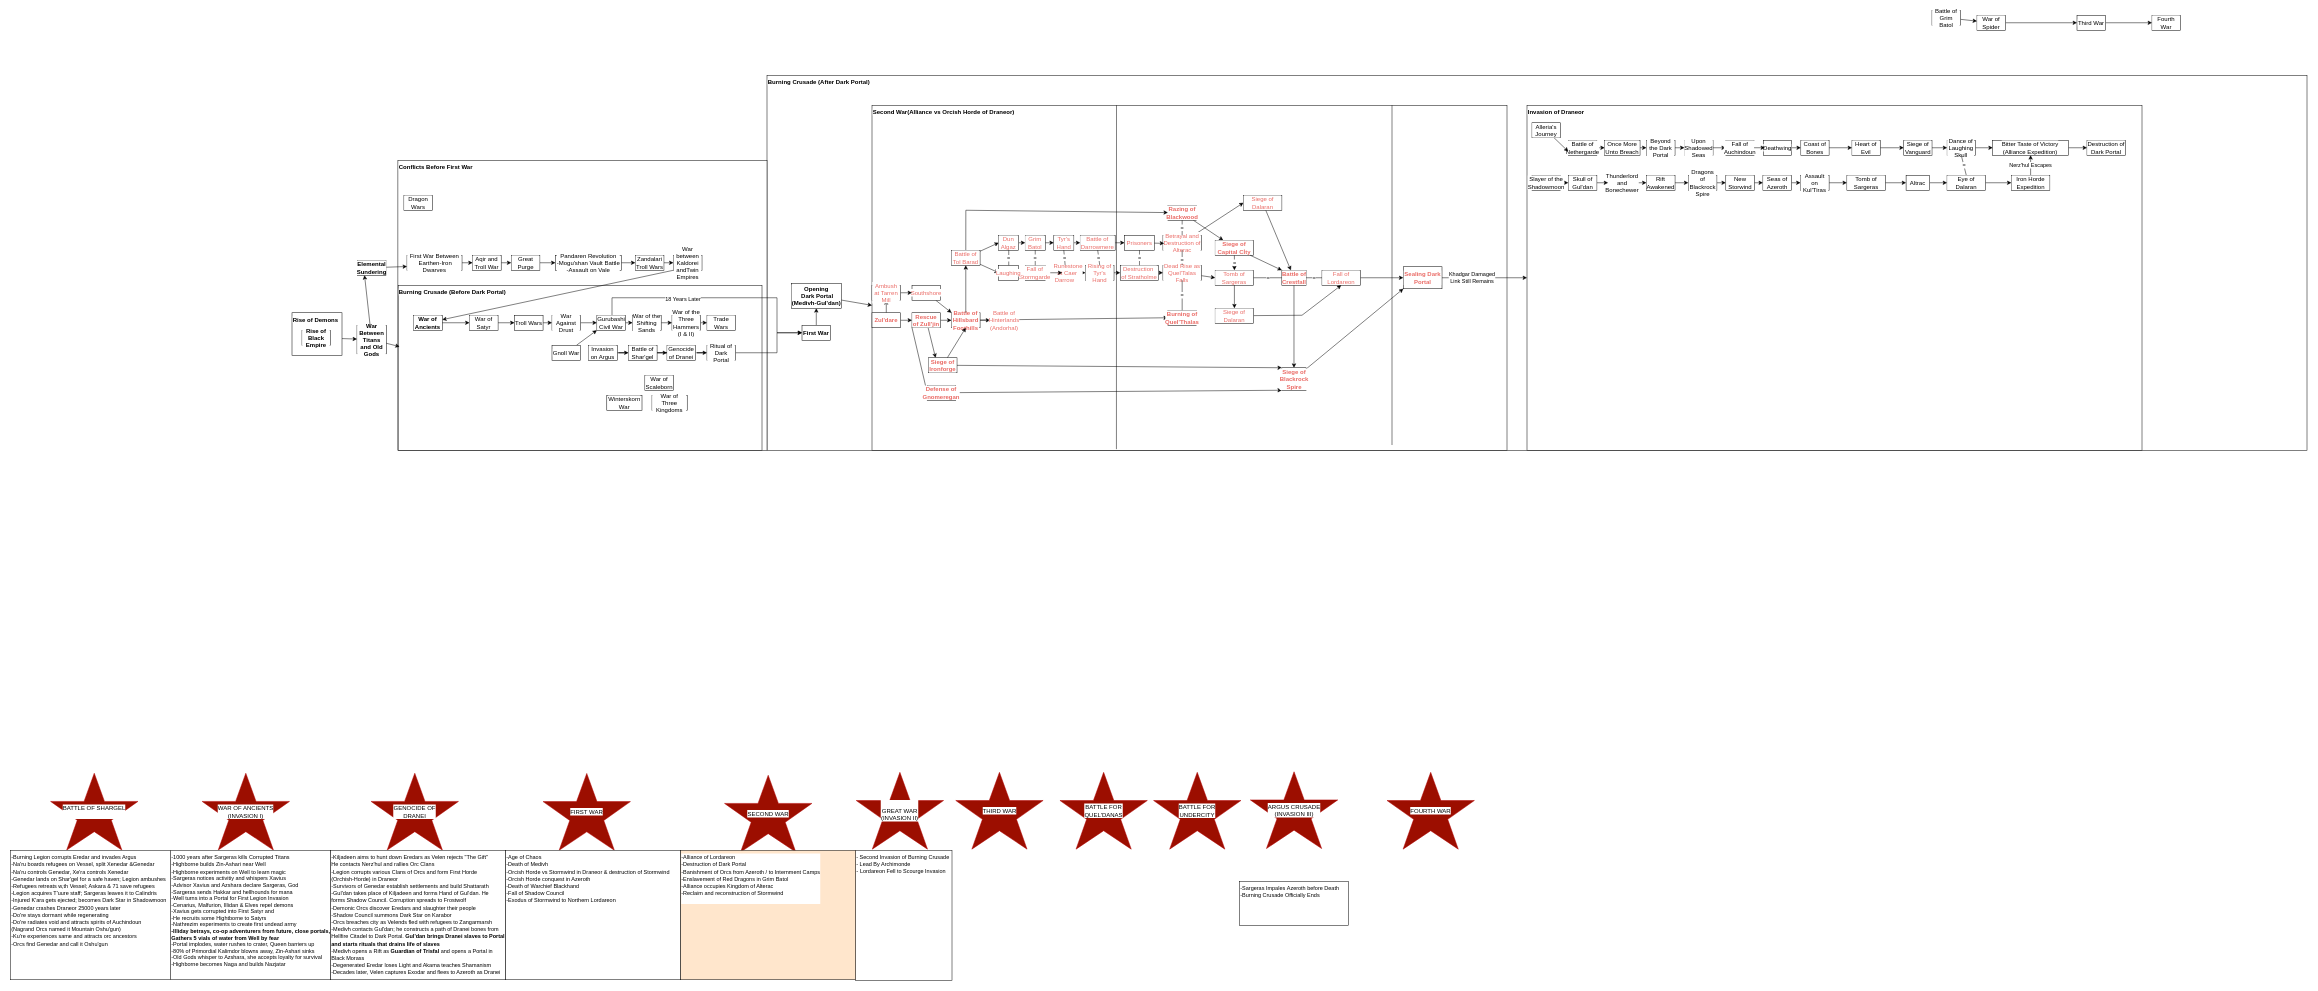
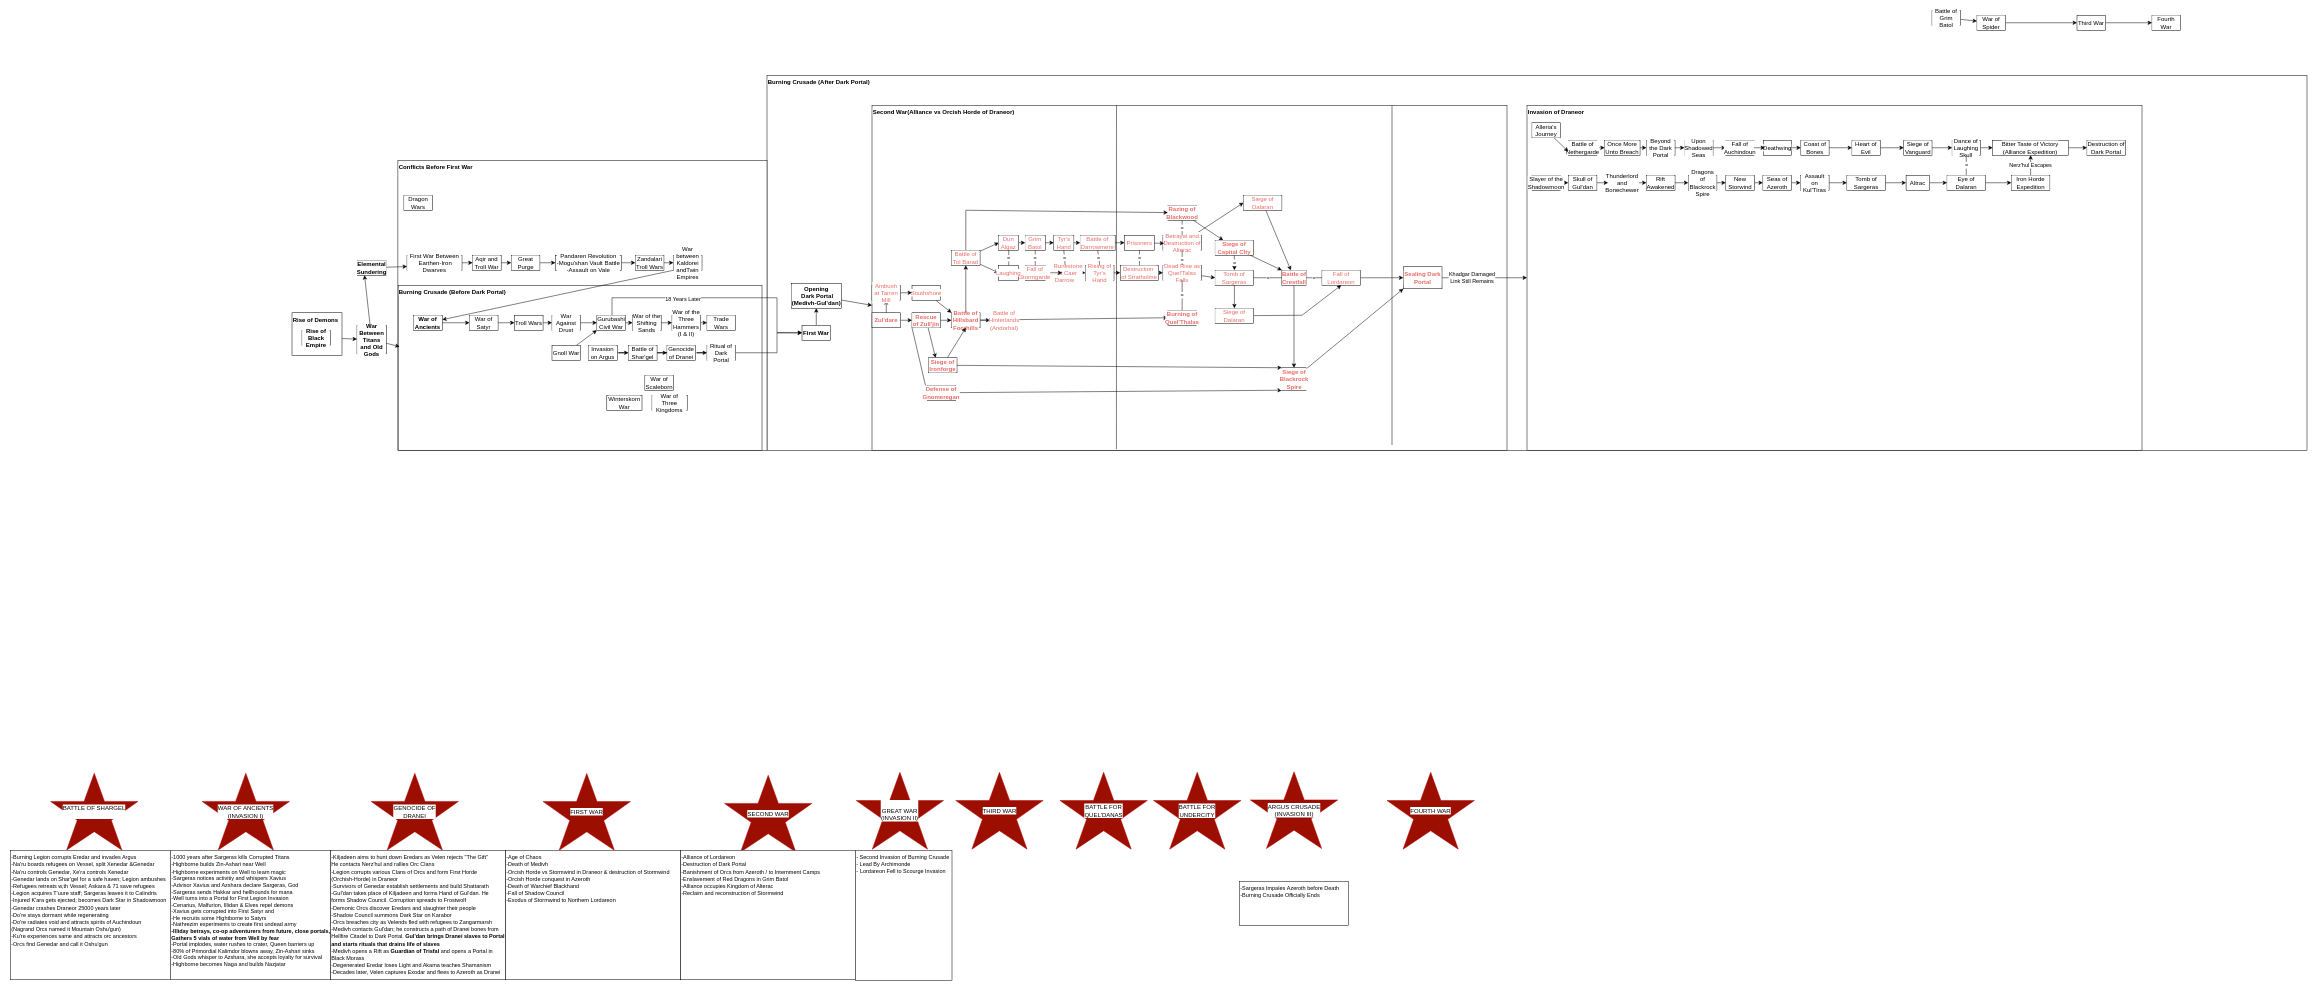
(1961, 148) -> (1966, 148)
(768, 915) -> (768, 915)
